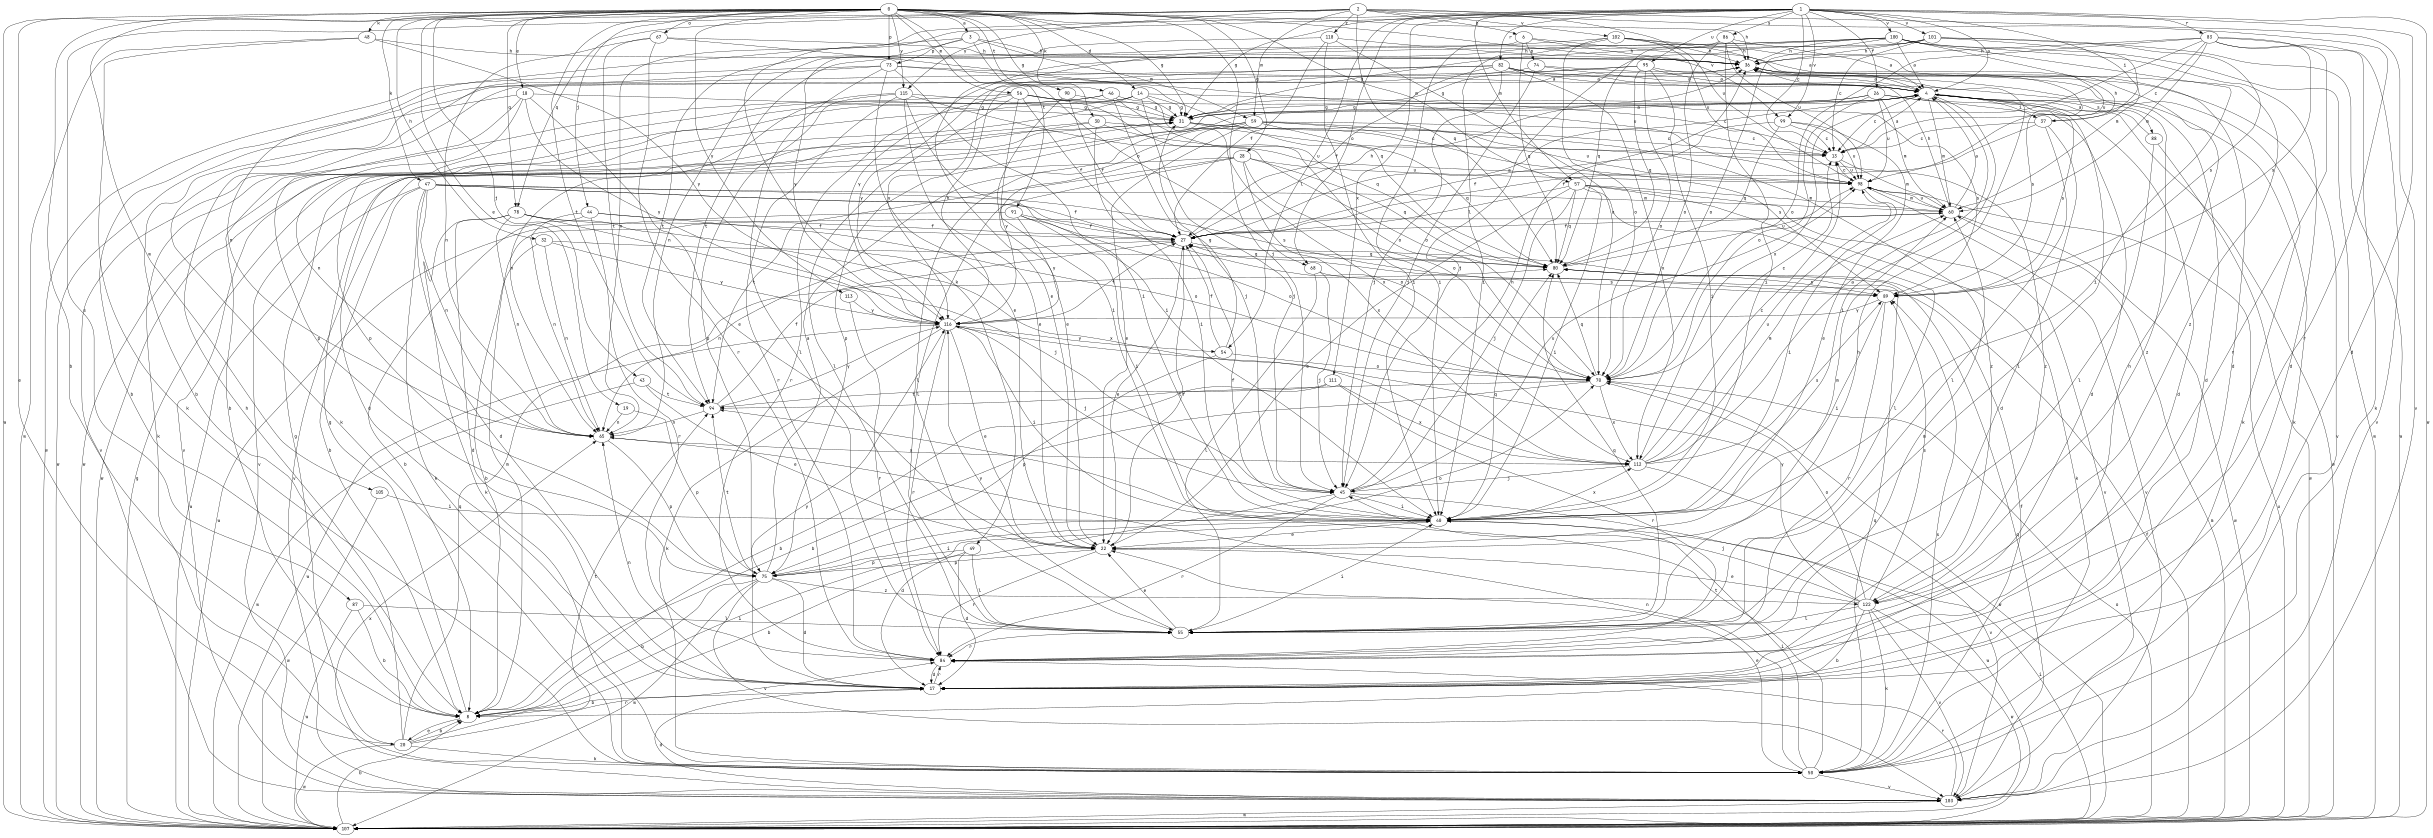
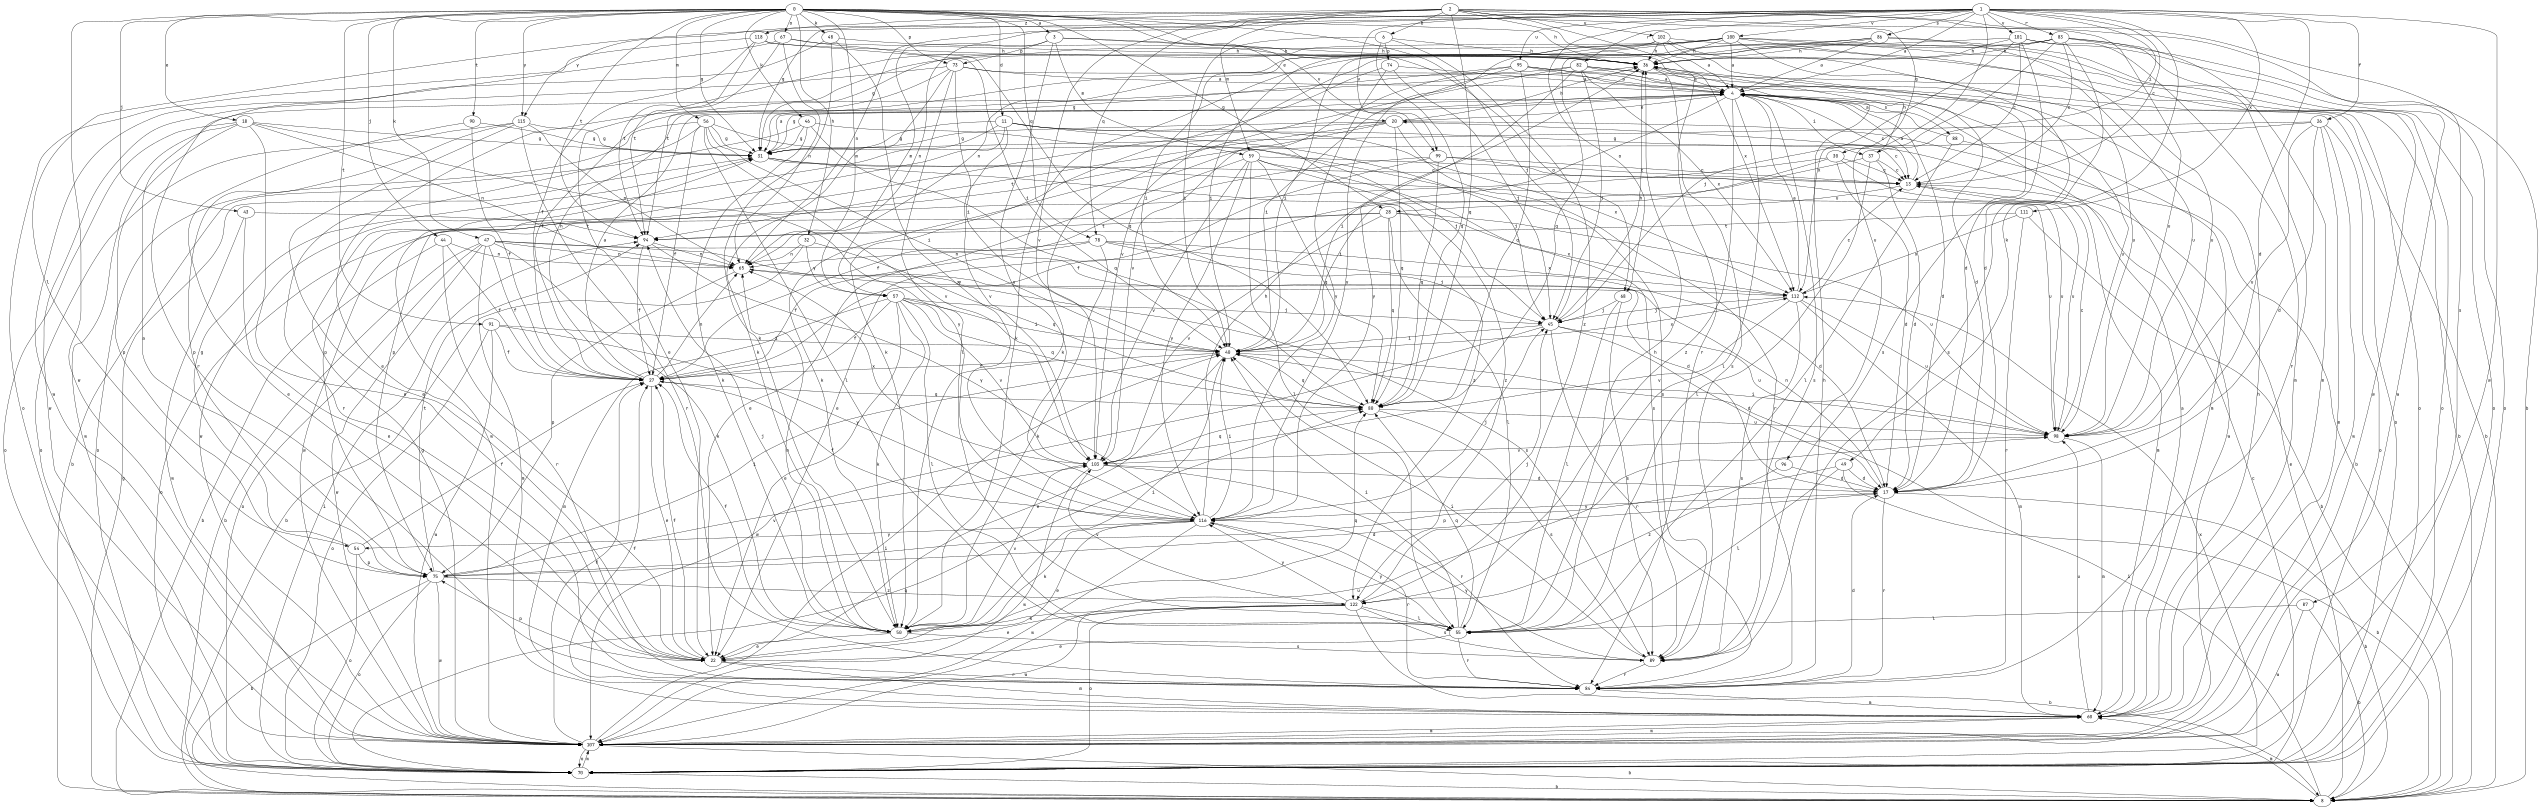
none -> (1681, 67)
(1140, 93) -> (1004, 121)
none -> (1565, 112)
(1847, 169) -> (1651, 206)
(1470, 212) -> (855, 338)
(1095, 283) -> (67, 597)
(743, 289) -> (831, 288)
(849, 296) -> none
(1160, 306) -> none
(1180, 395) -> (324, 507)
(626, 409) -> none
none -> (1784, 465)
(380, 493) -> none
(1716, 591) -> (763, 437)
